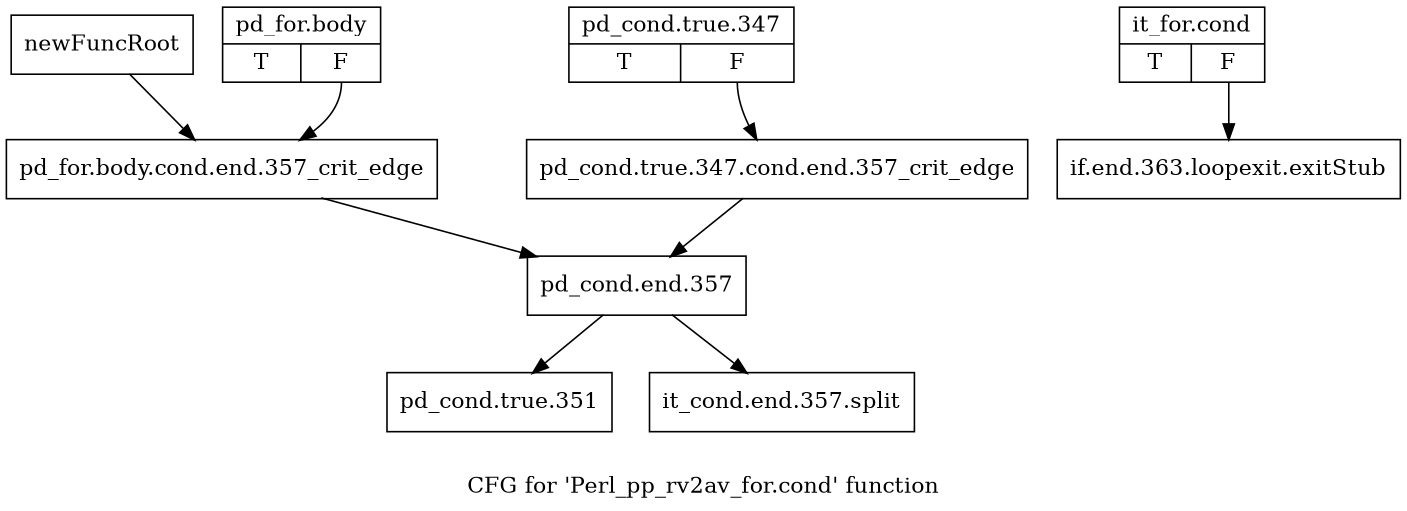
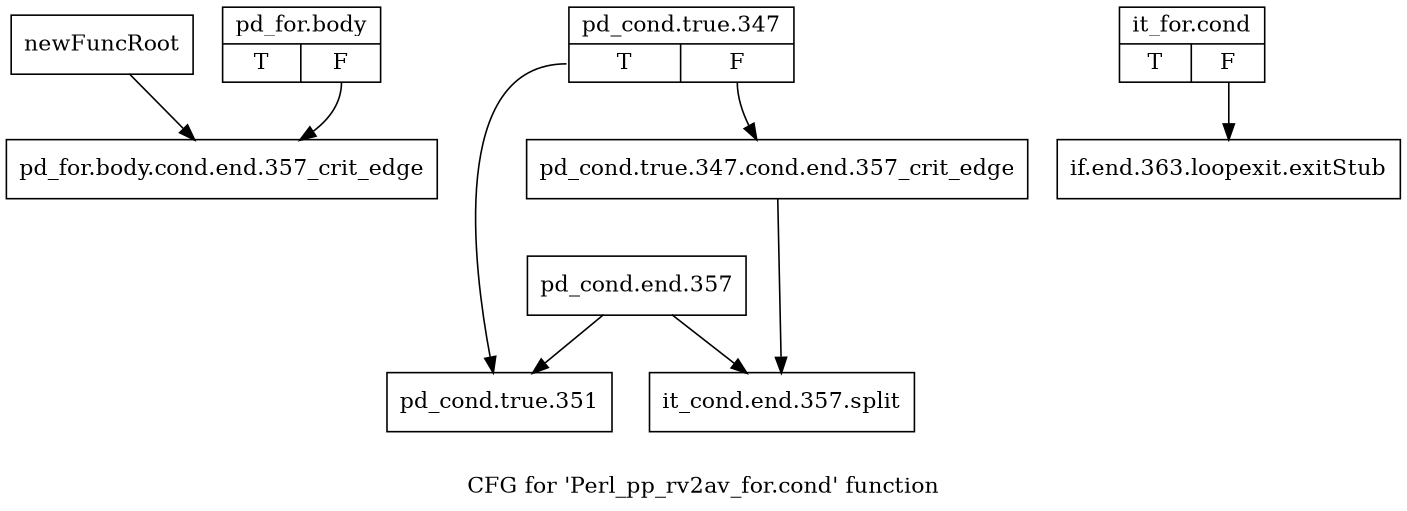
none -> (477, 188)
(713, 223) -> (779, 277)
(421, 225) -> none
